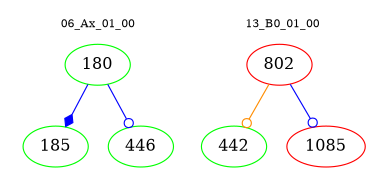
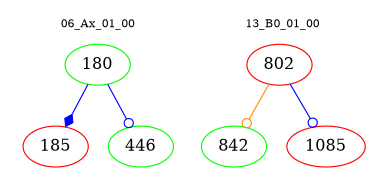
(56, 147) -> (56, 147)
(234, 147) -> (234, 147)
